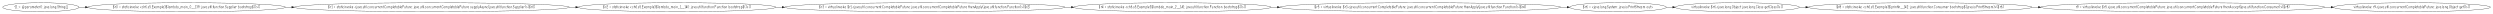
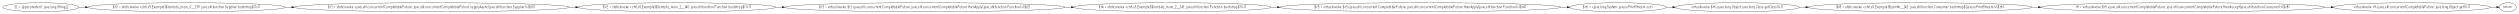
none -> (2508, 7)
